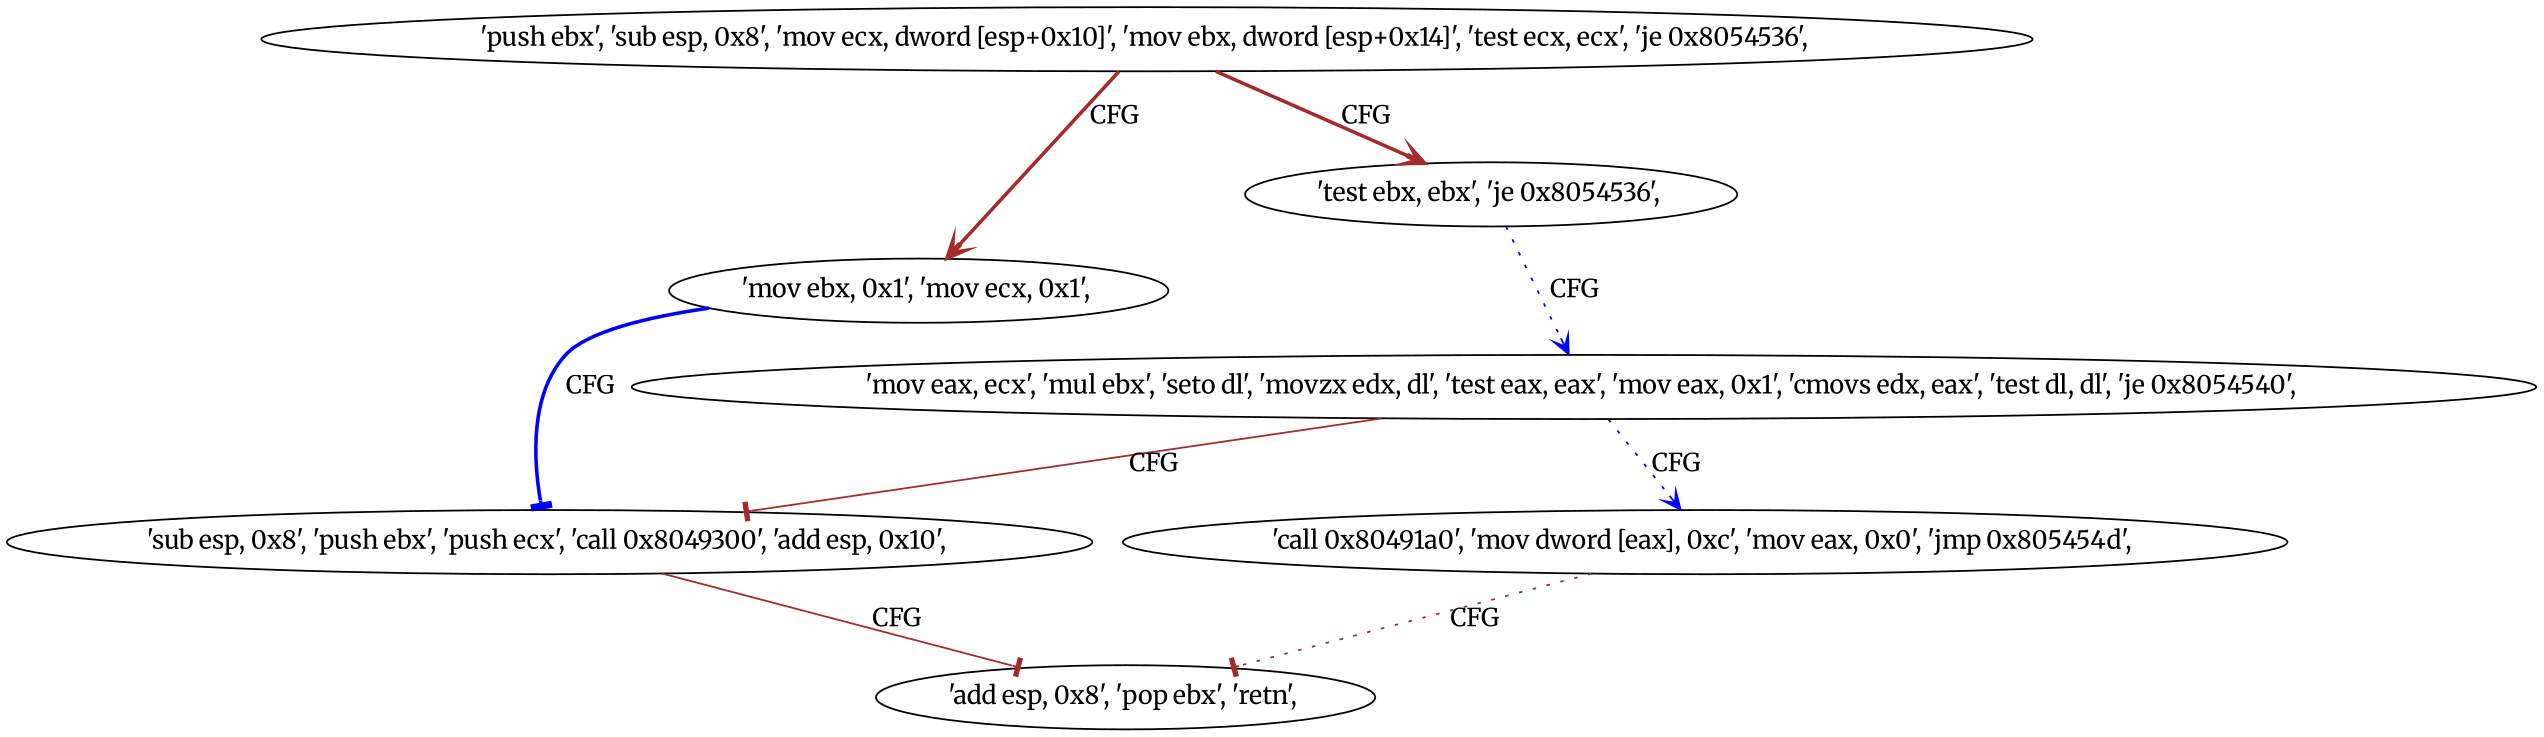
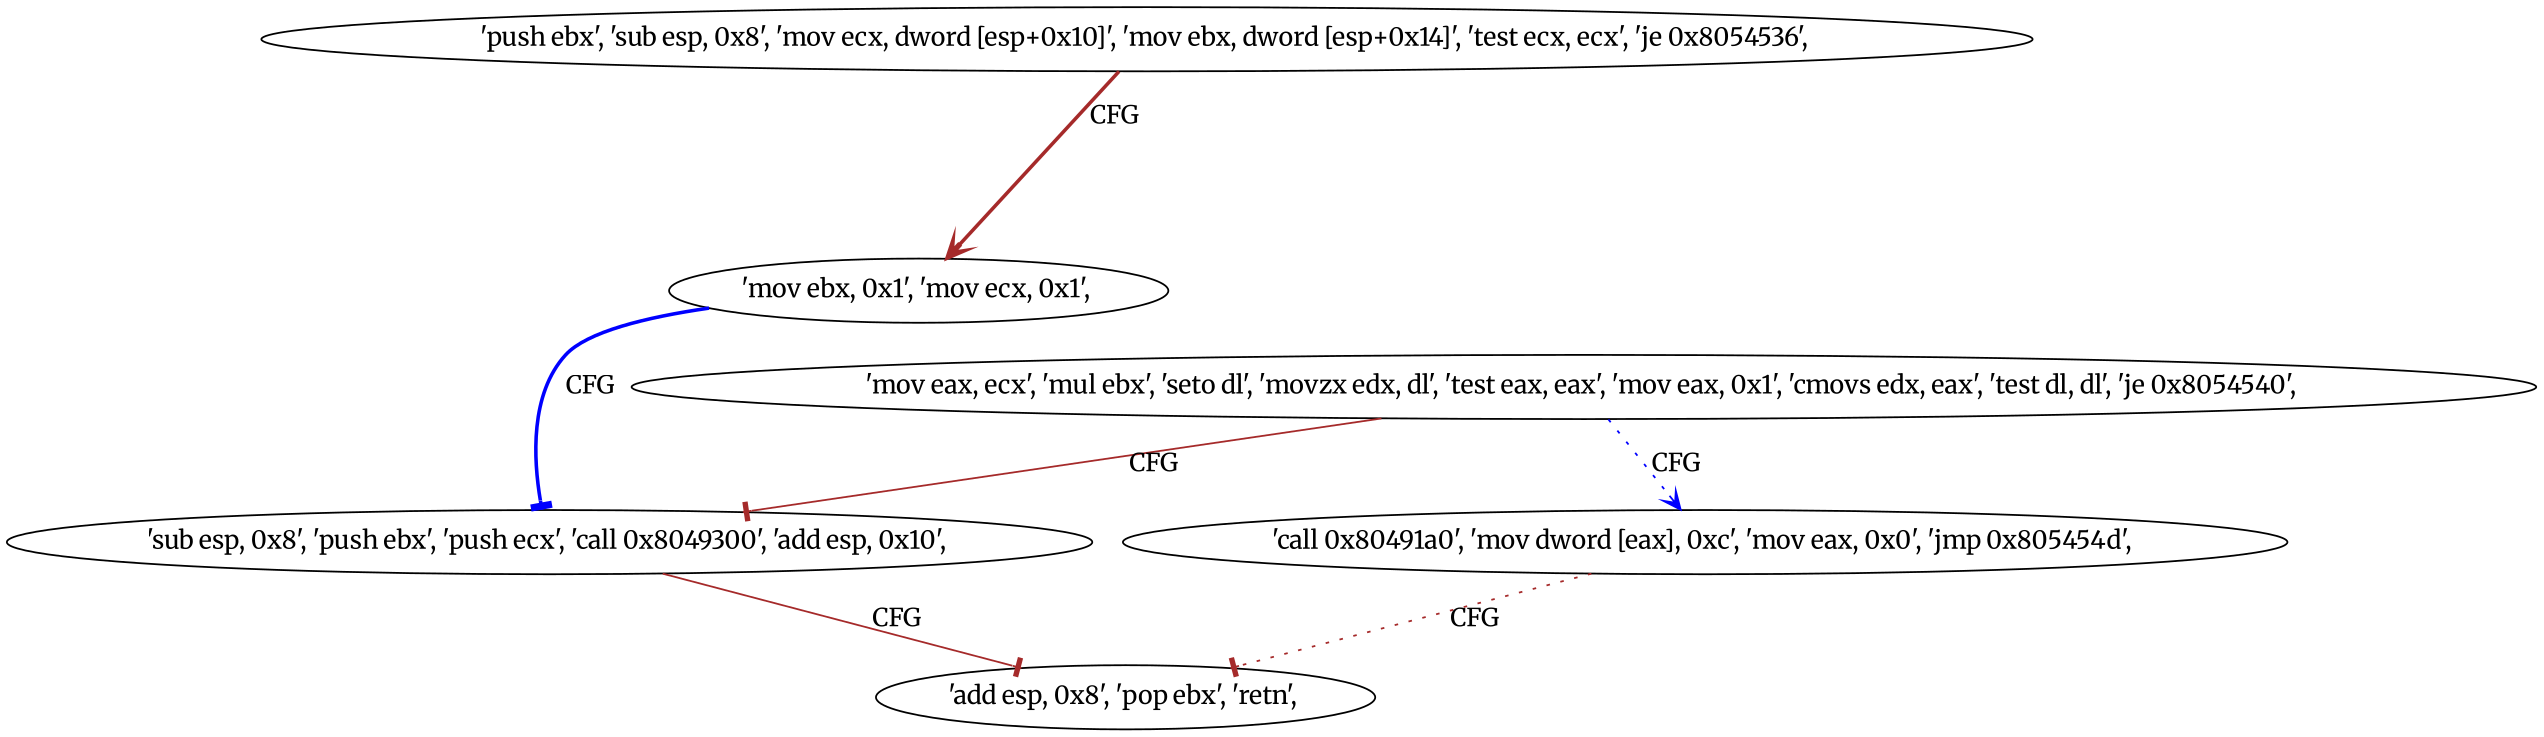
(1491, 194) -> none
